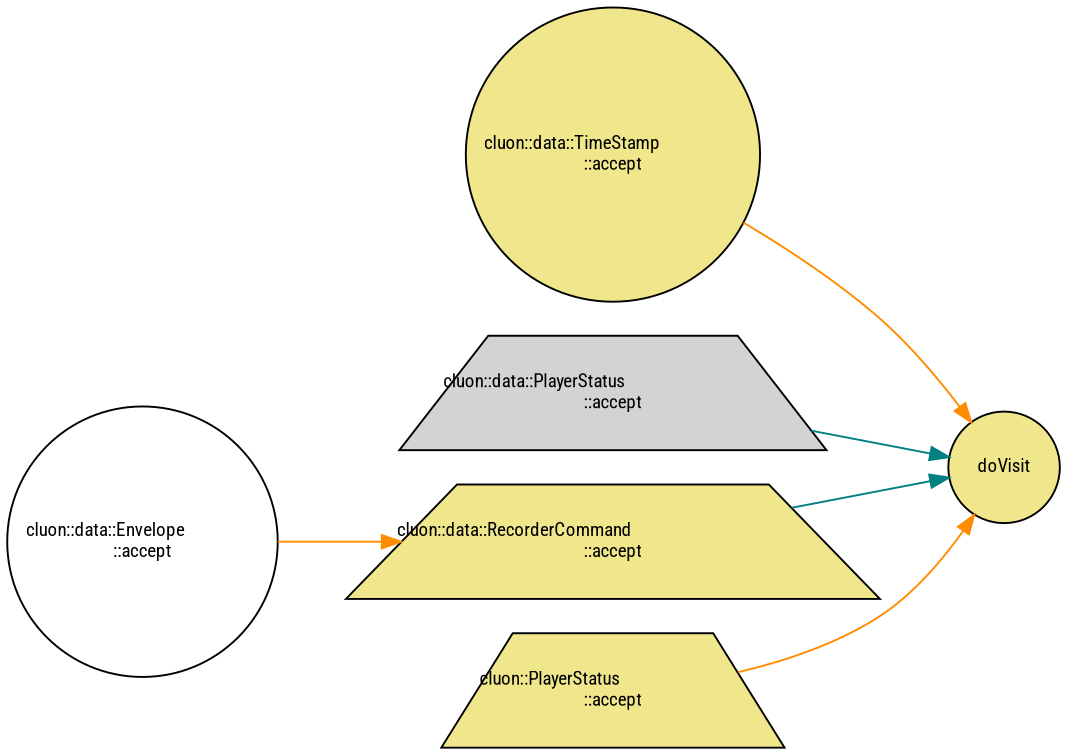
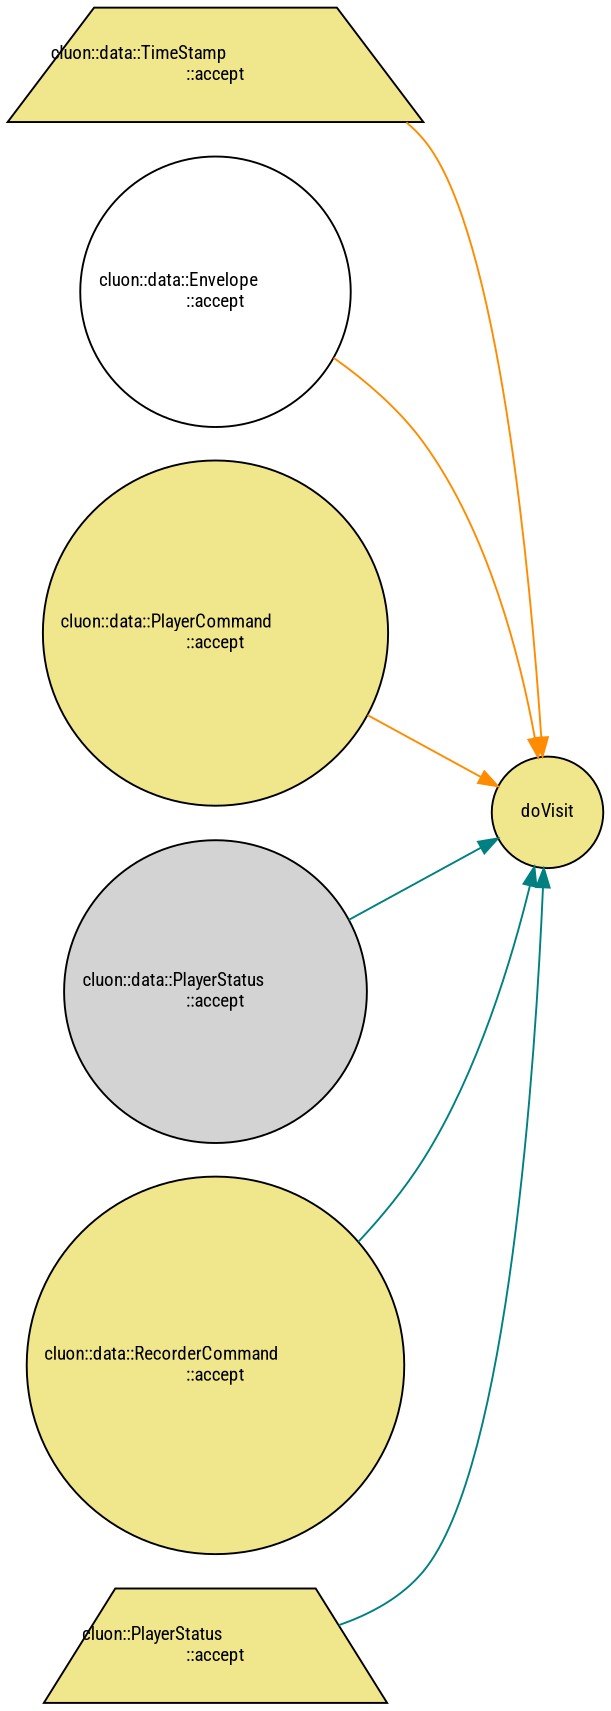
(613, 155) -> (215, 65)
(613, 393) -> (215, 992)
(330, 542) -> (471, 527)
(613, 542) -> (215, 1365)
(866, 625) -> (508, 1286)
none -> (215, 633)
